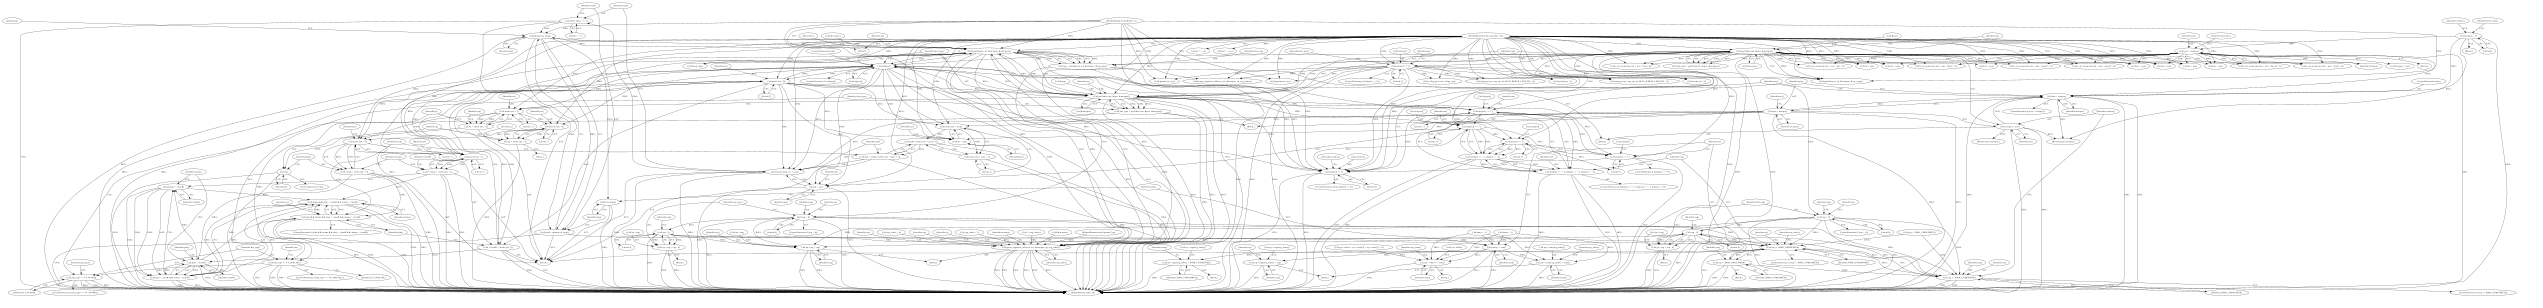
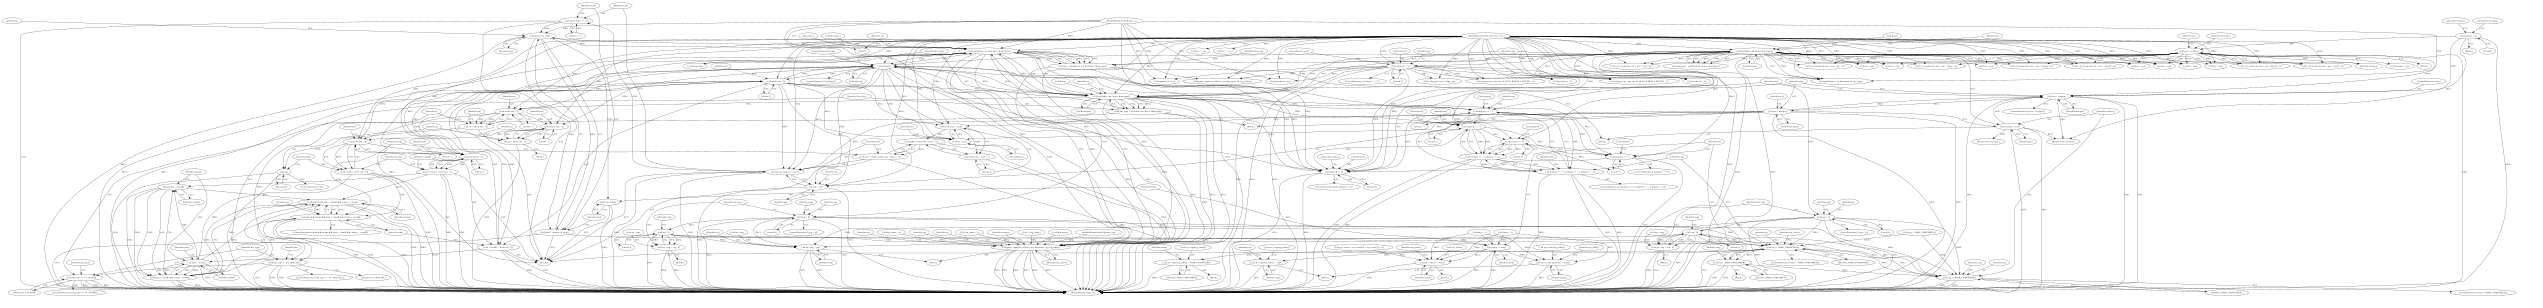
(2477, 43) -> none
